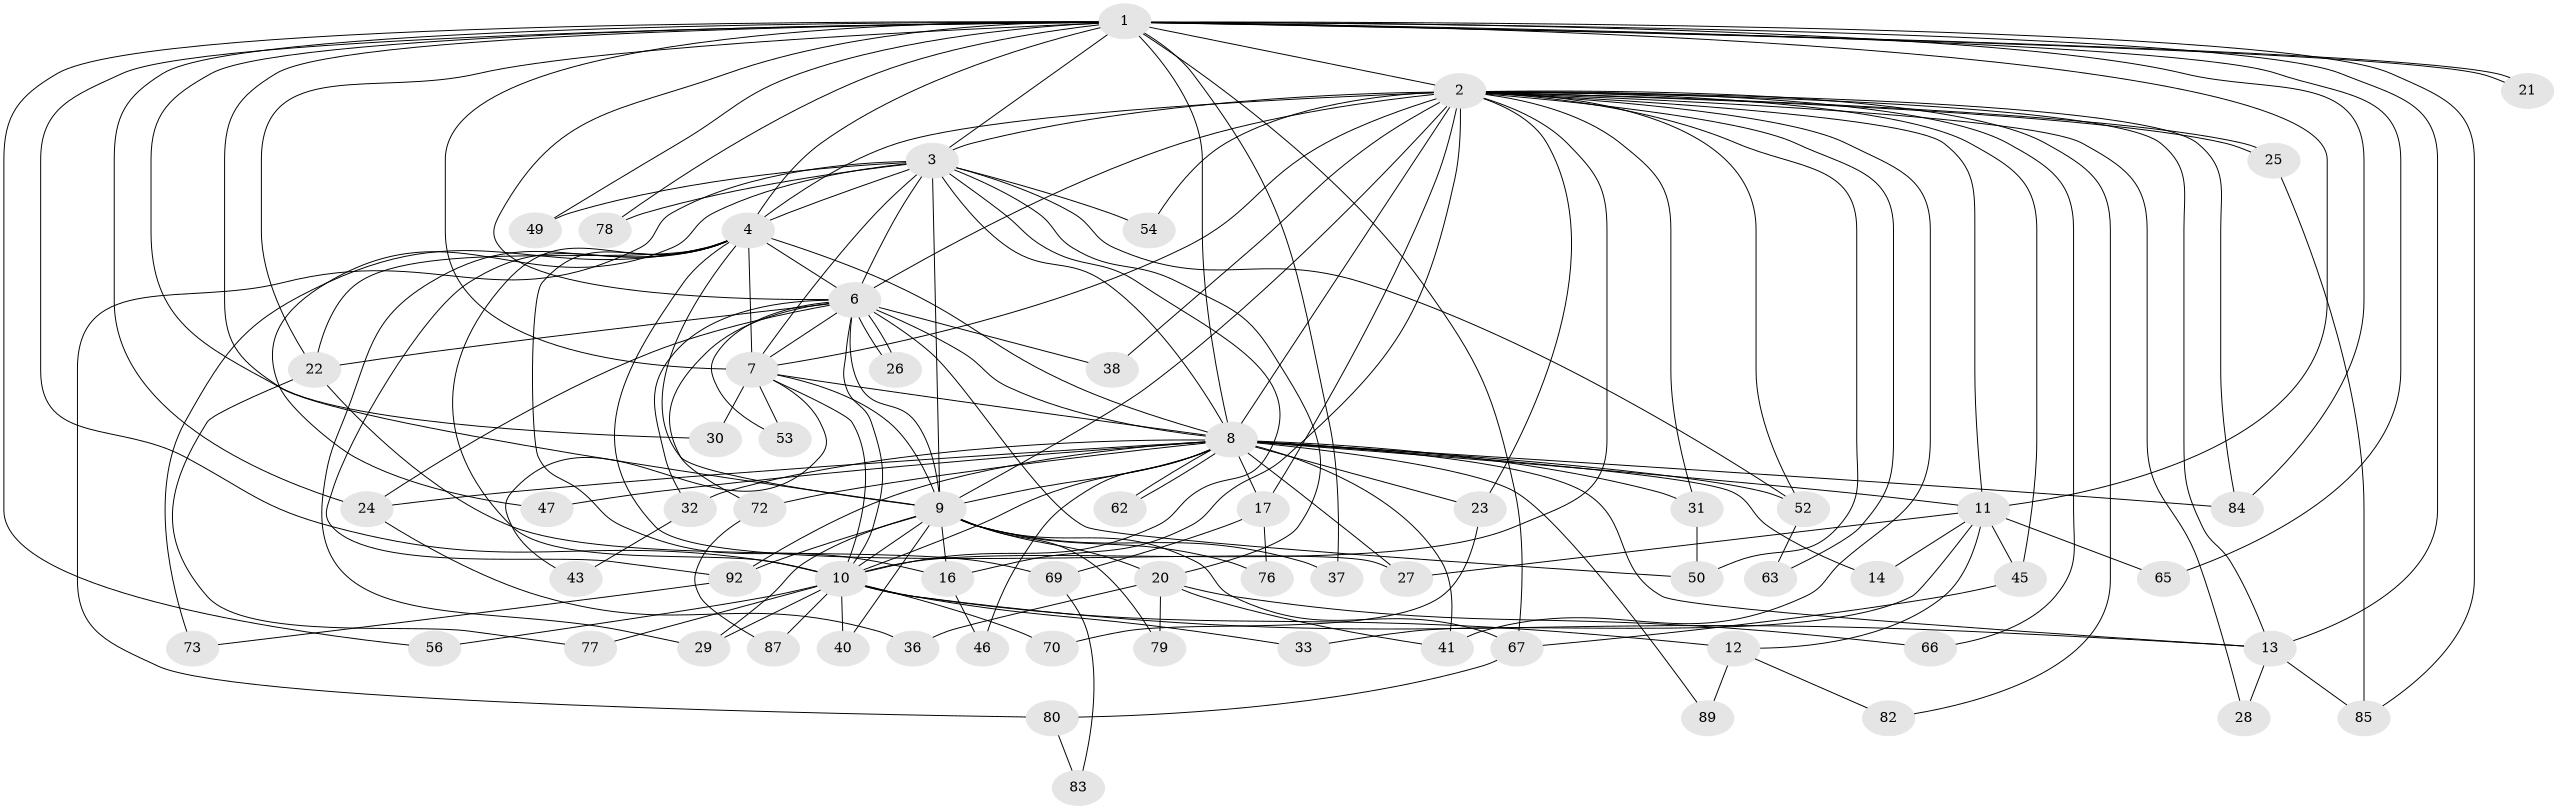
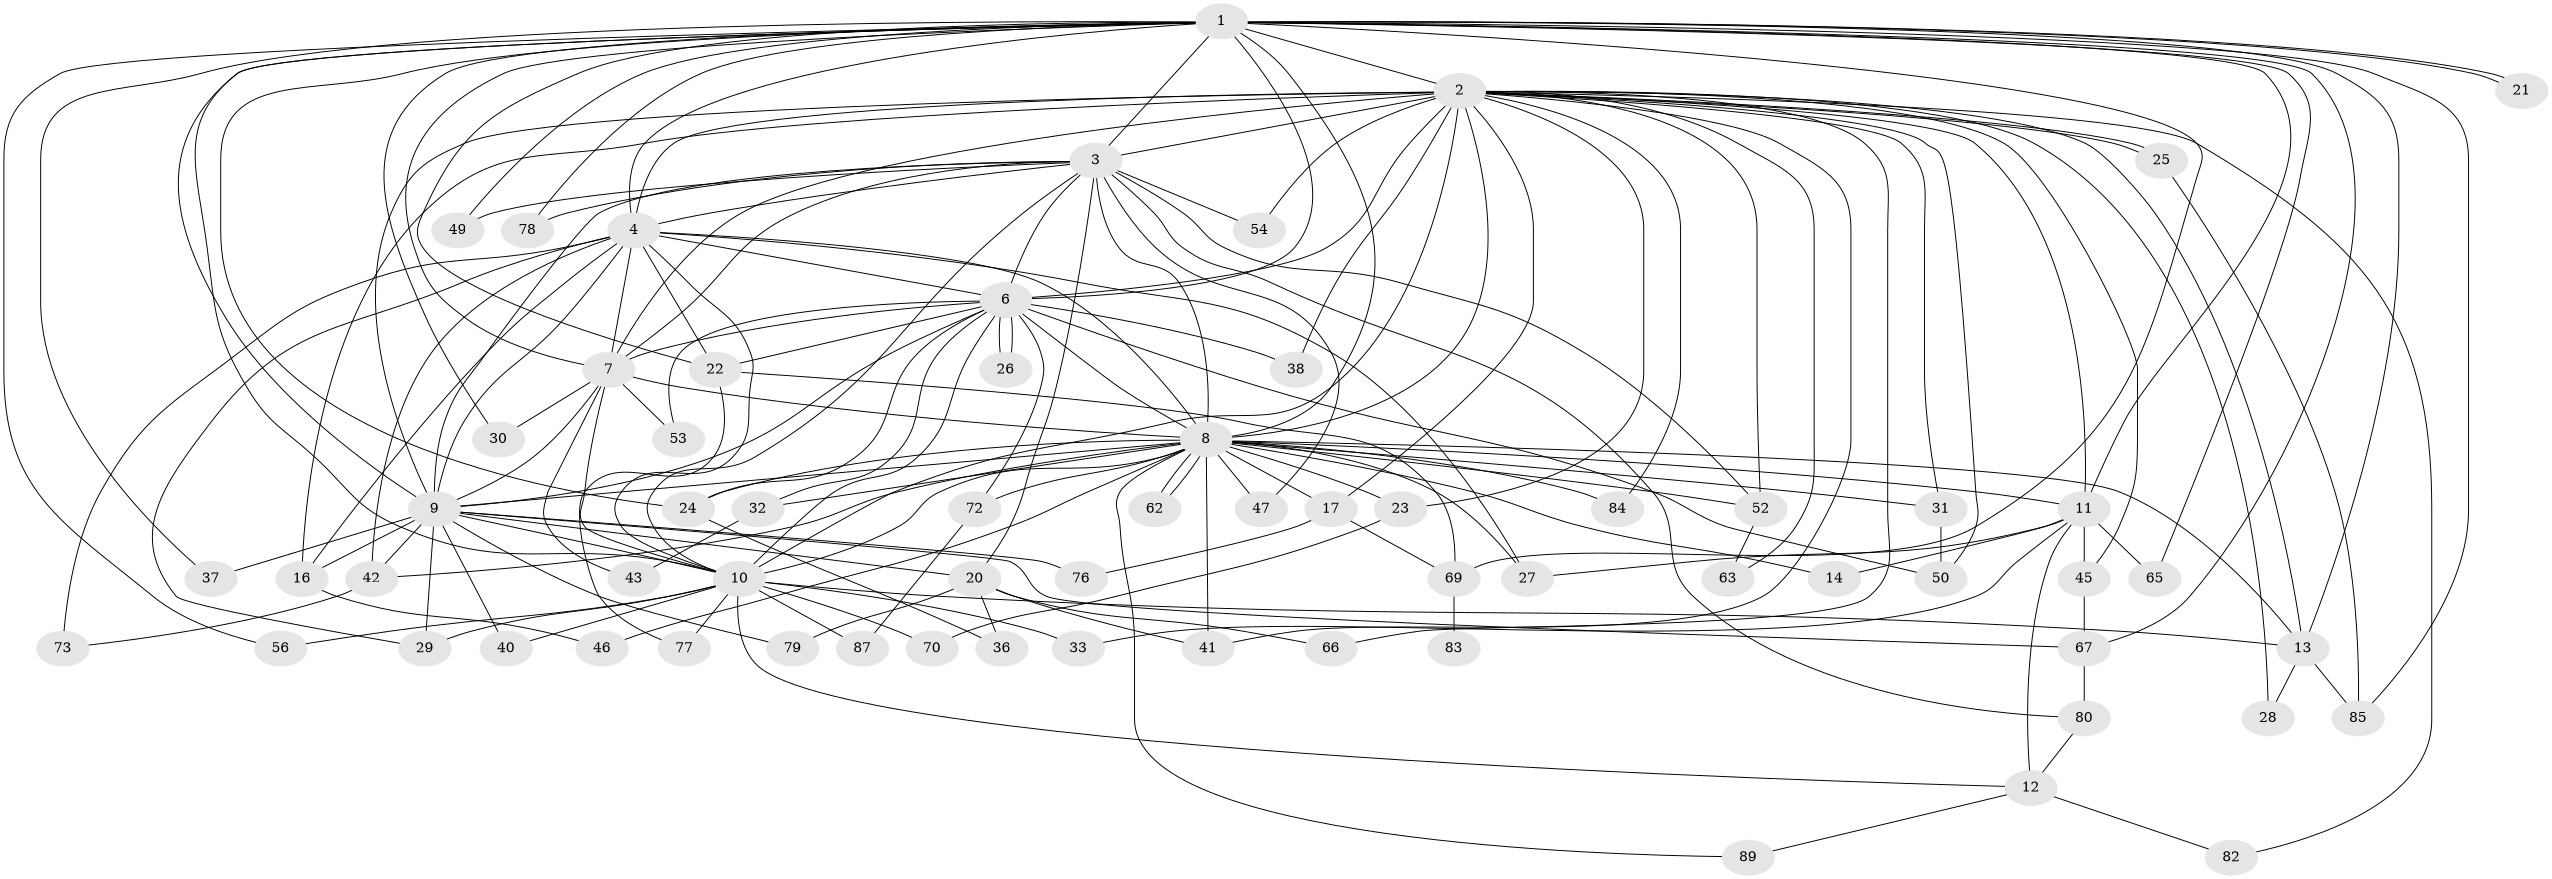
(2086, 57) -> (2158, 124)
(735, 579) -> (372, 579)
(1065, 753) -> (2058, 753)
